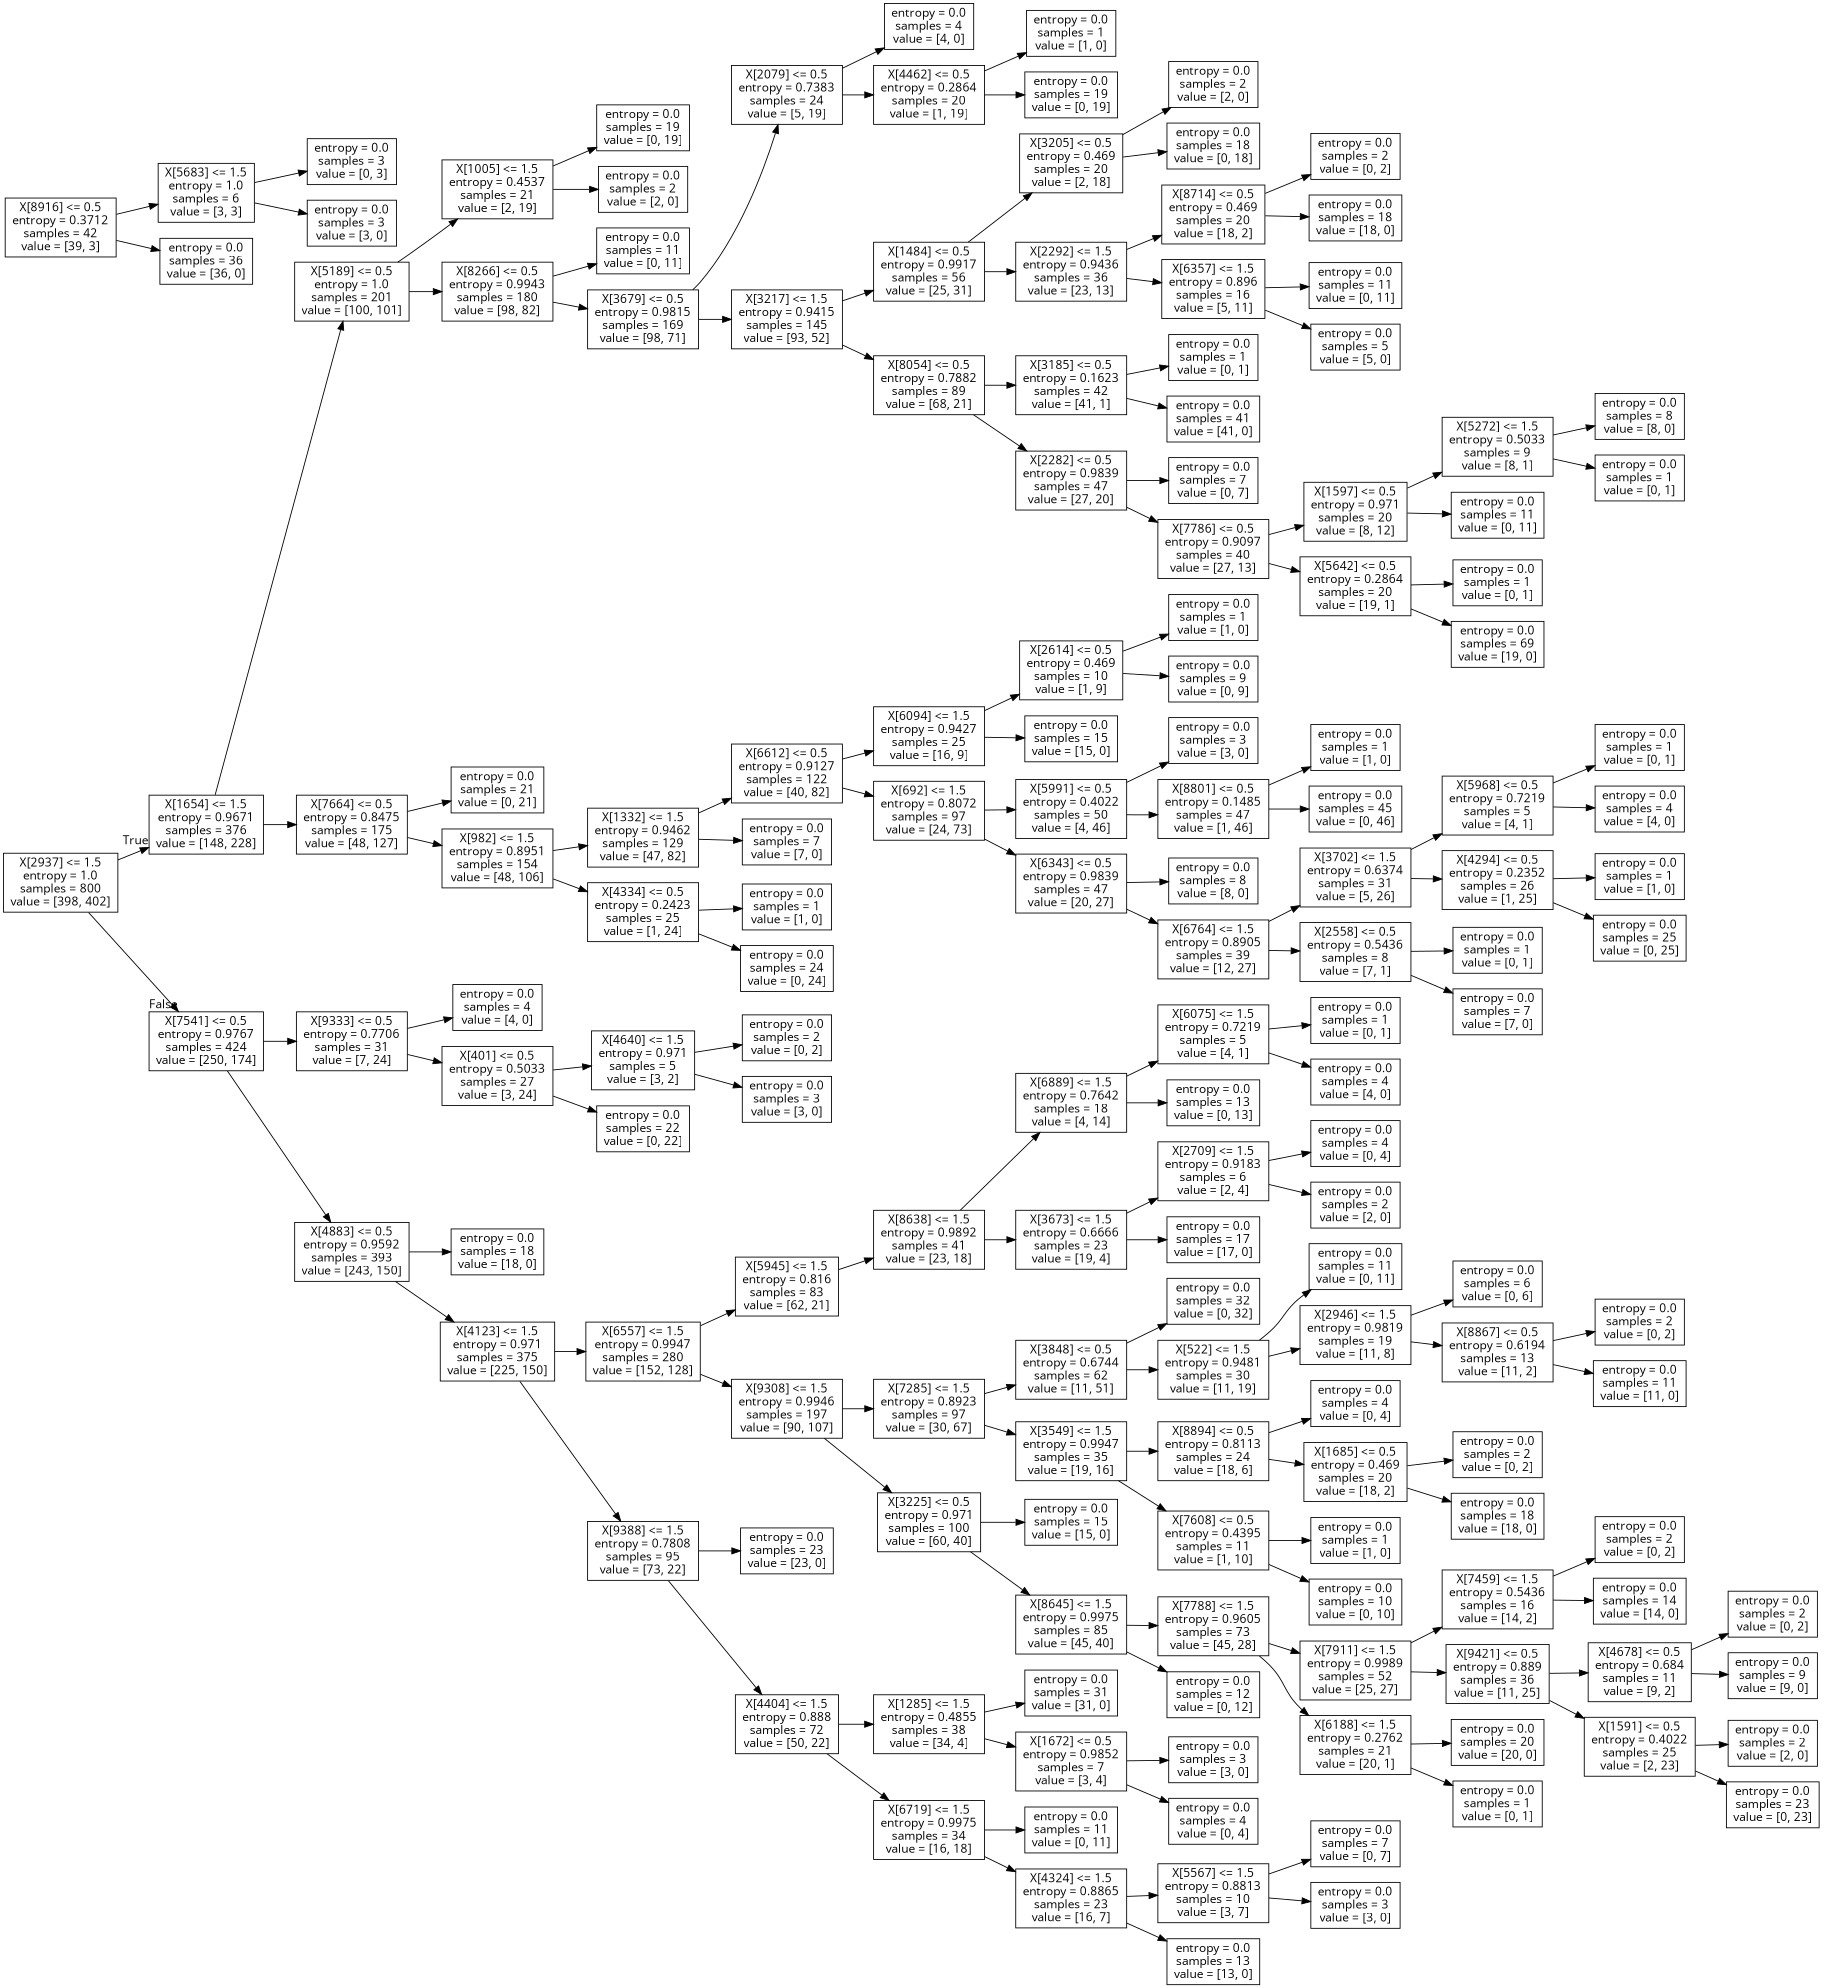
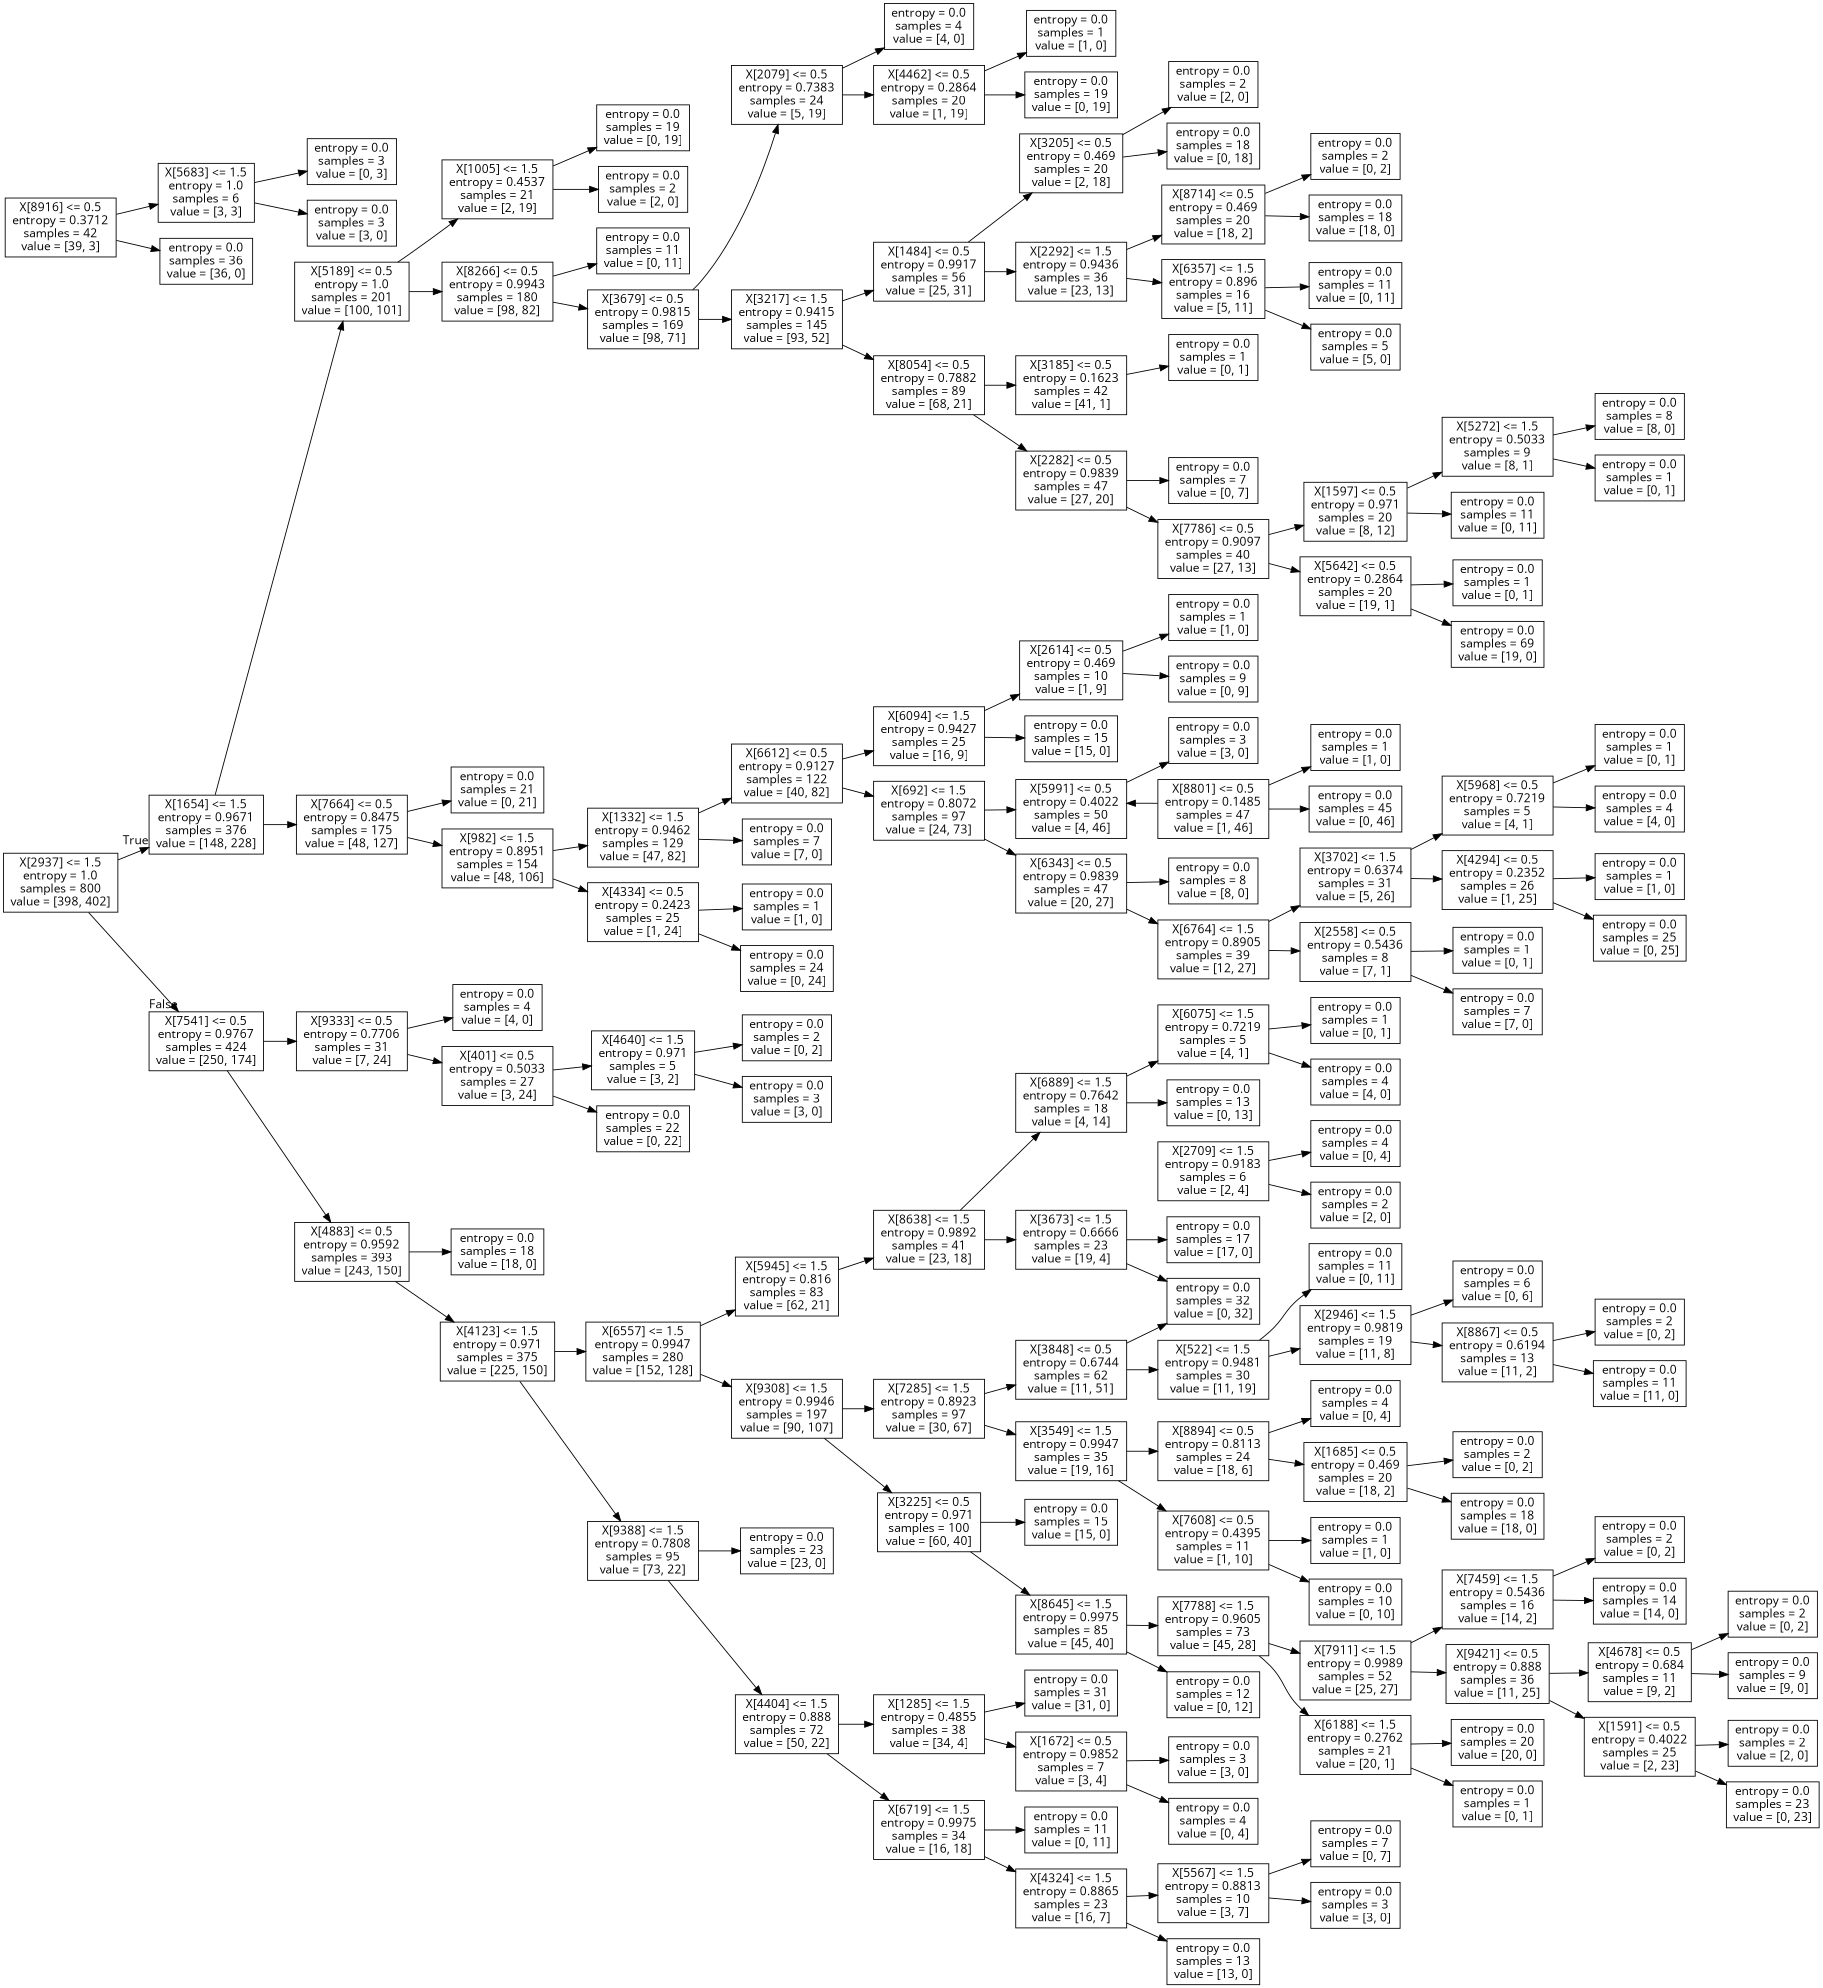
(1213, 419) -> none
(1138, 815) -> (1147, 803)
(1138, 1207) -> (1143, 1271)
(1498, 1674) -> (1498, 1674)
